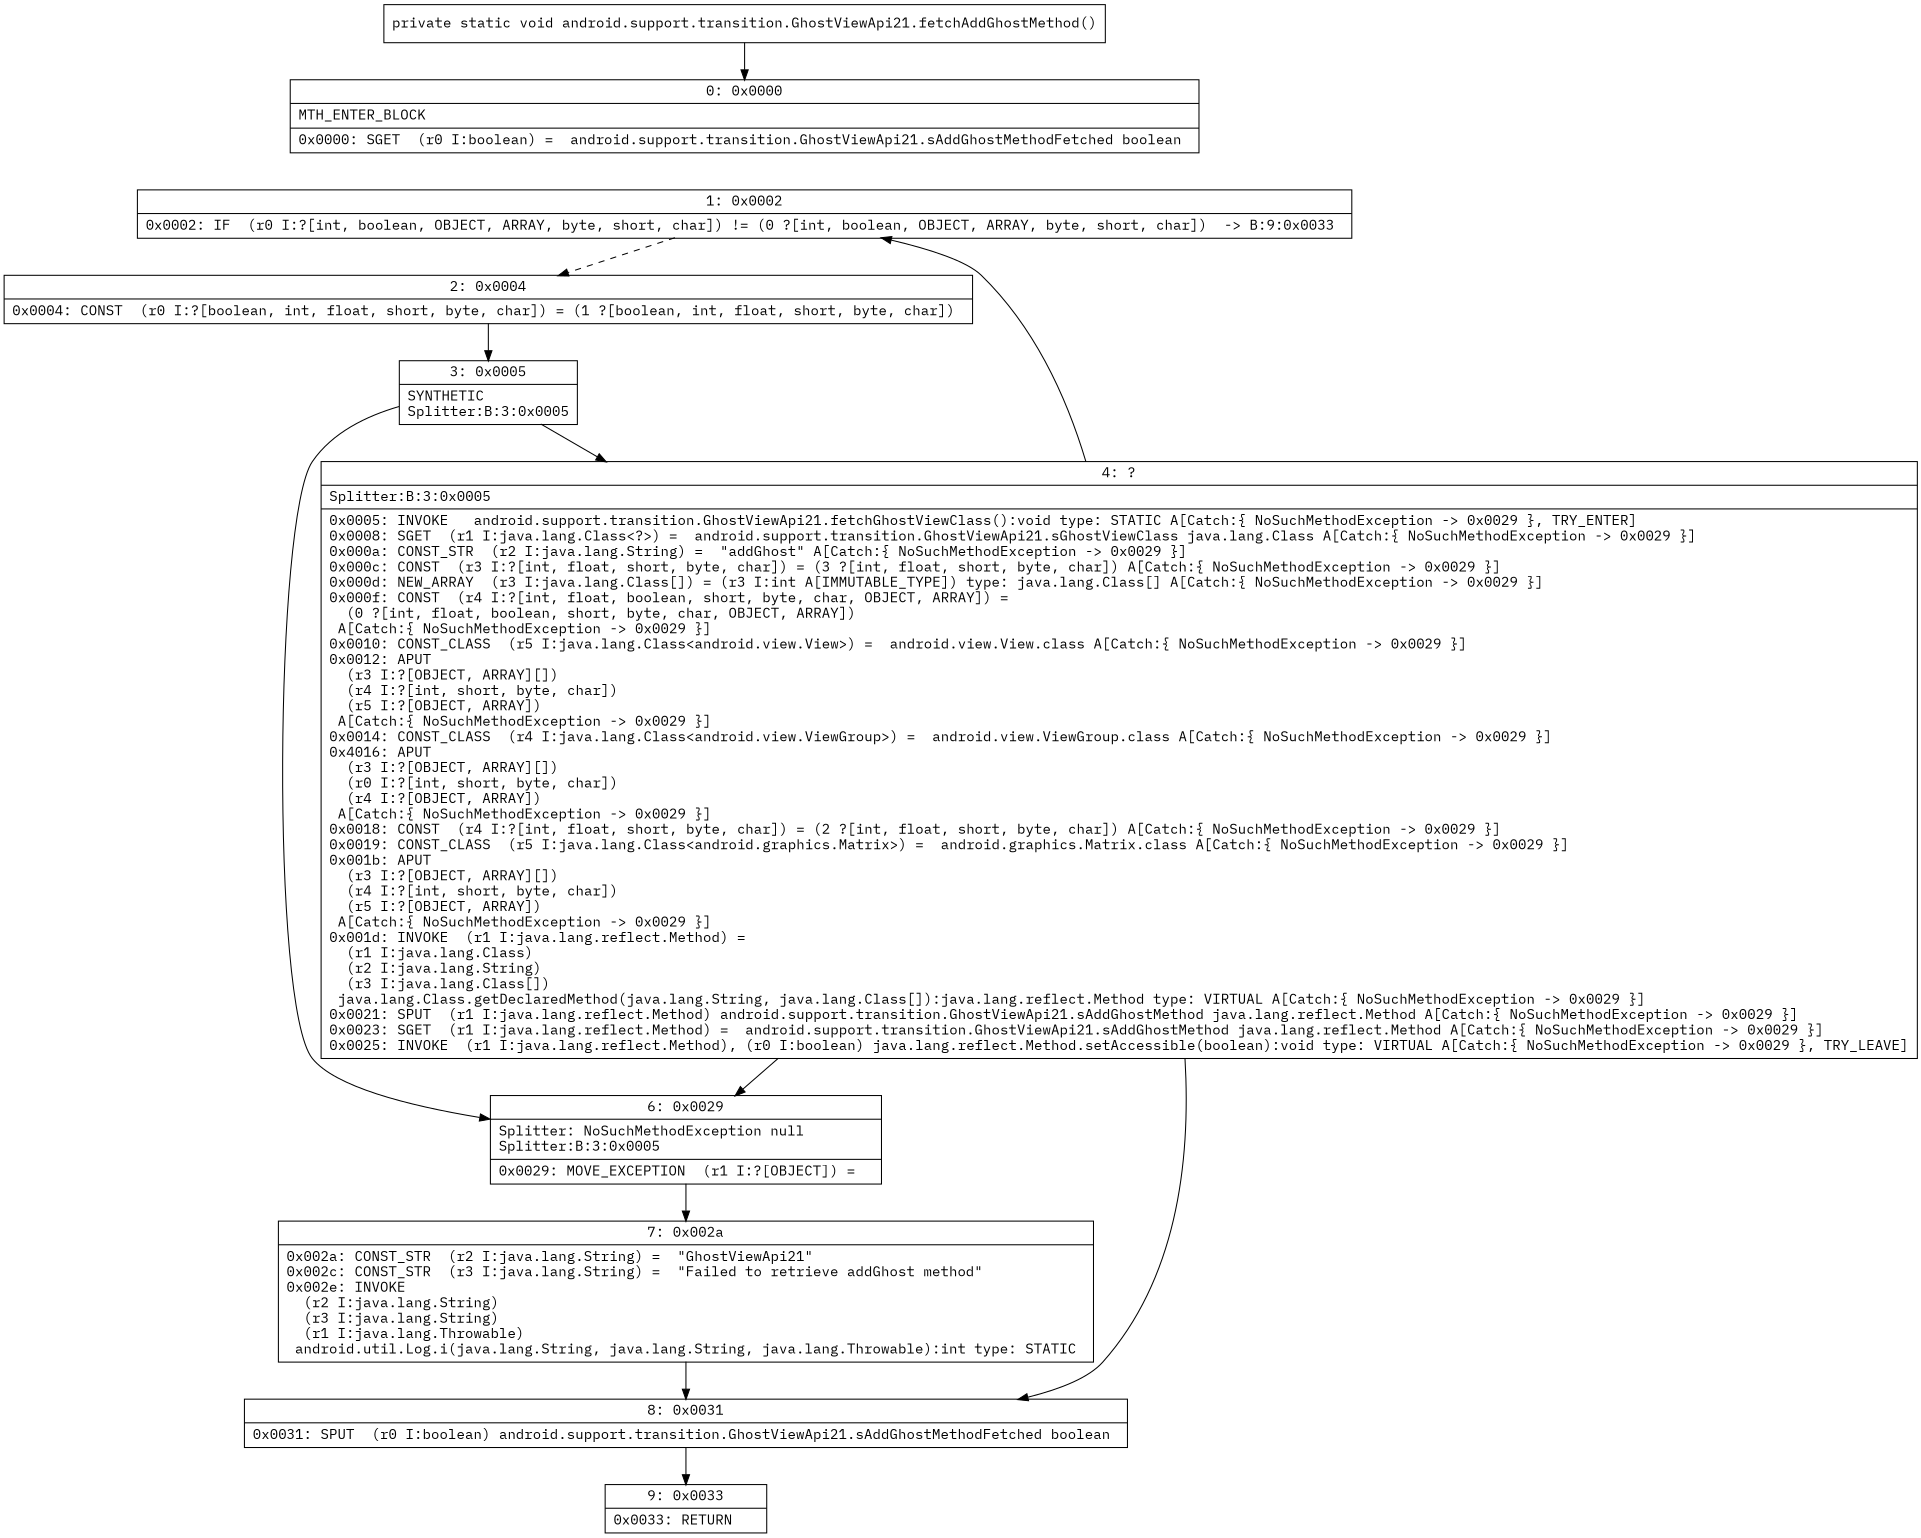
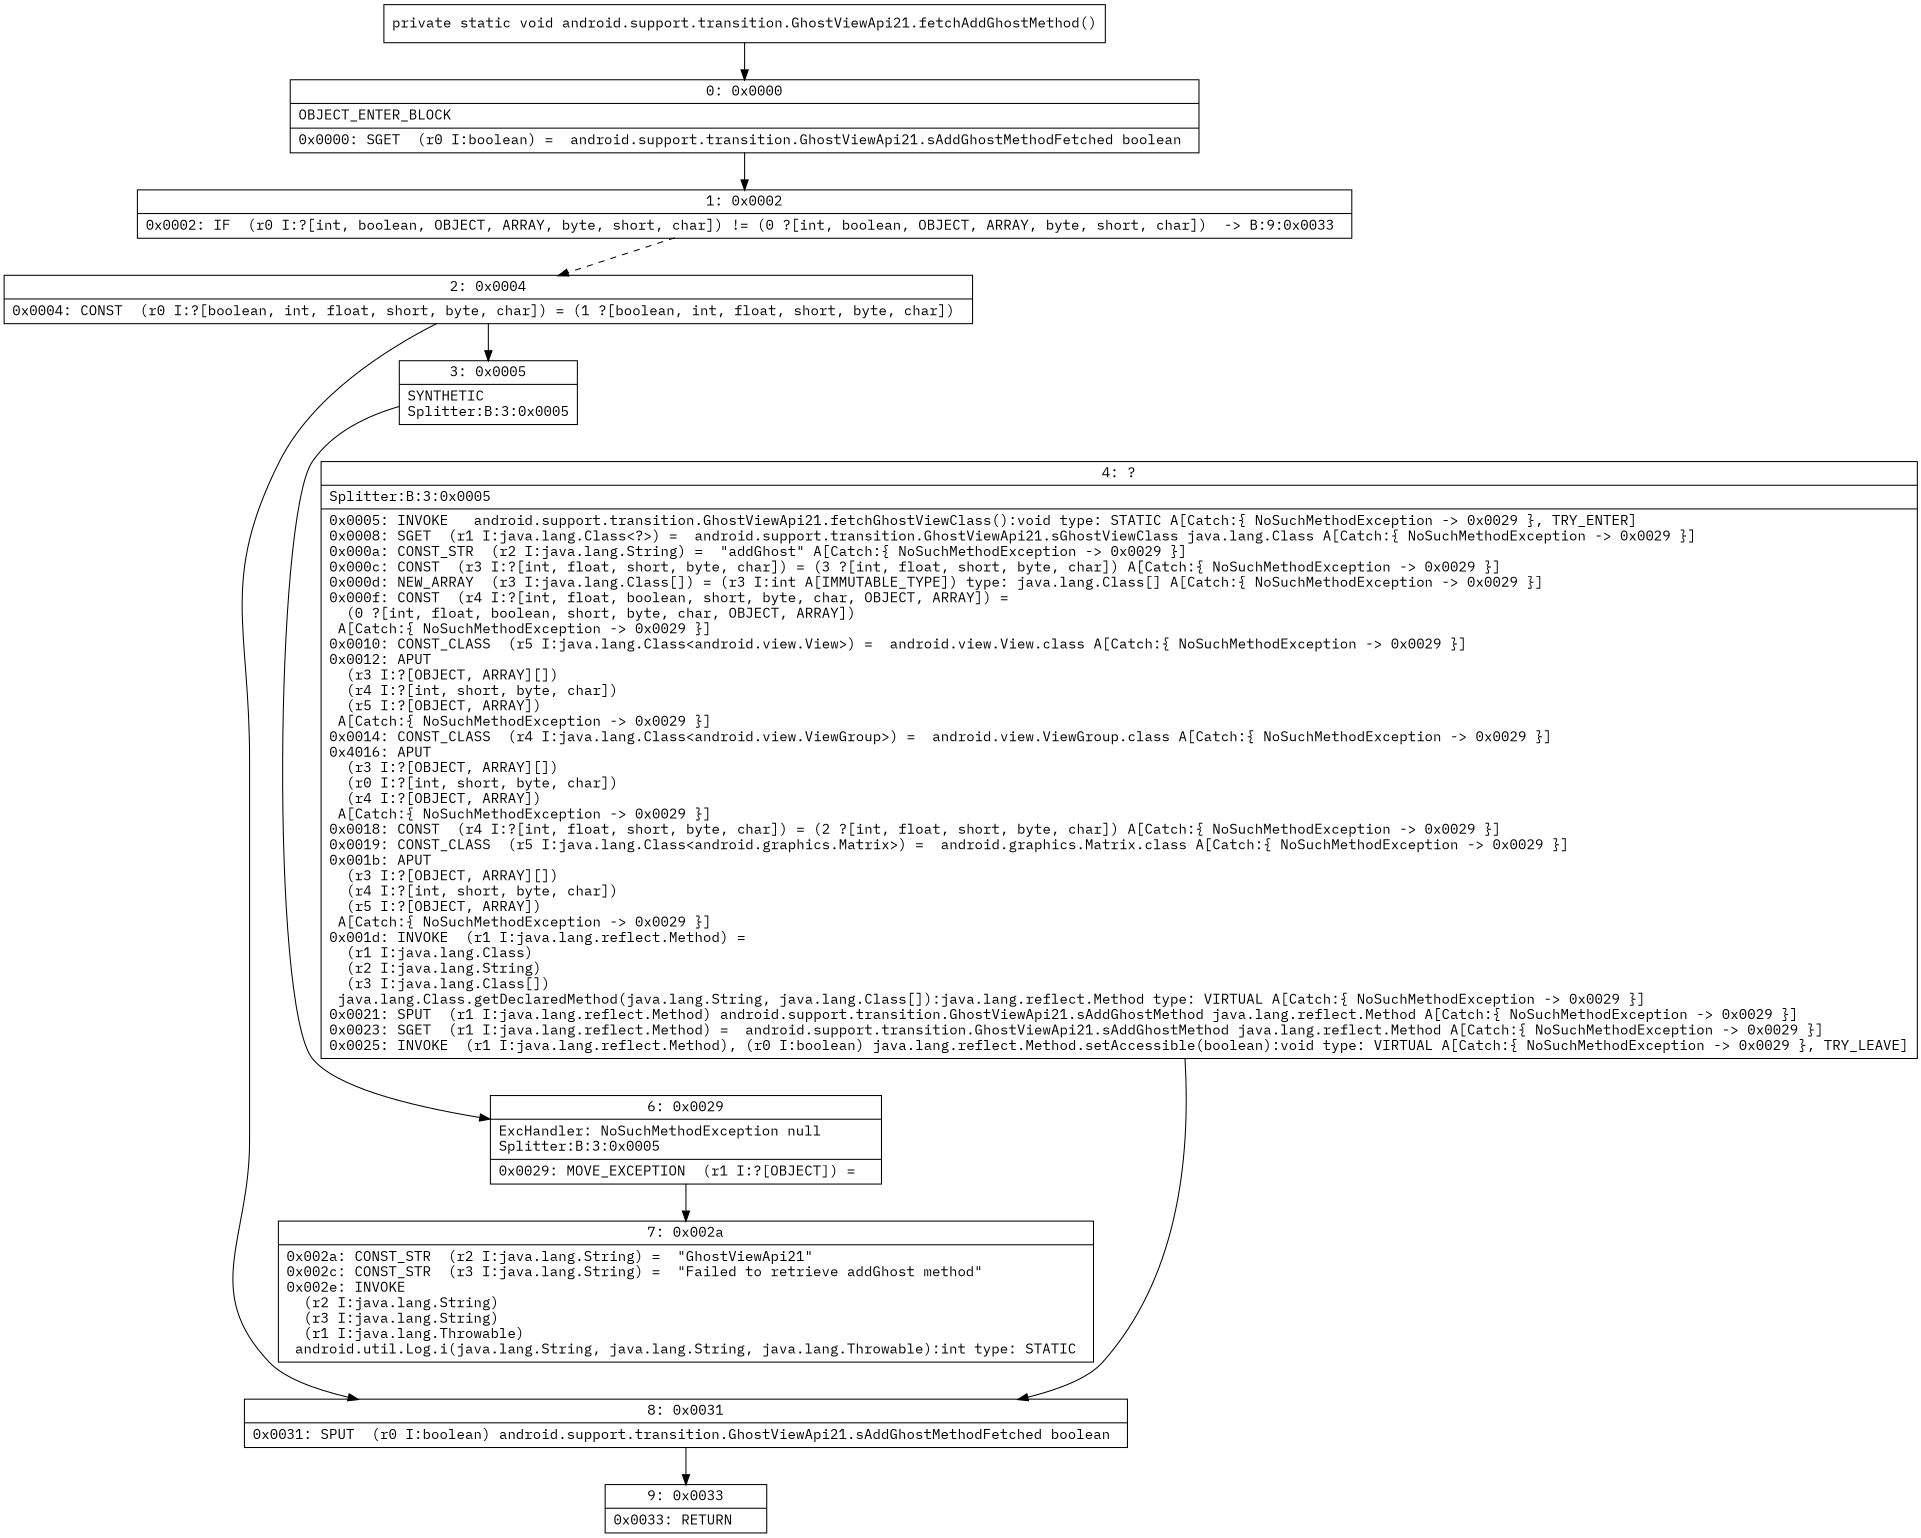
(362, 115) -> (375, 115)
(1020, 321) -> (745, 166)
(569, 440) -> none
(761, 1074) -> none
(652, 1131) -> (660, 1131)
(686, 1375) -> (250, 851)
